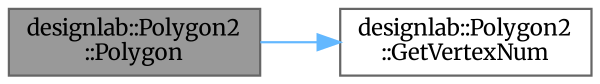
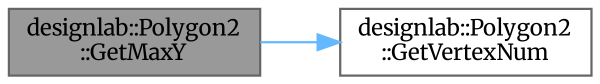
(135, 42) -> (135, 42)
